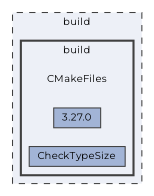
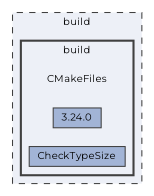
(77, 118) -> (77, 118)
